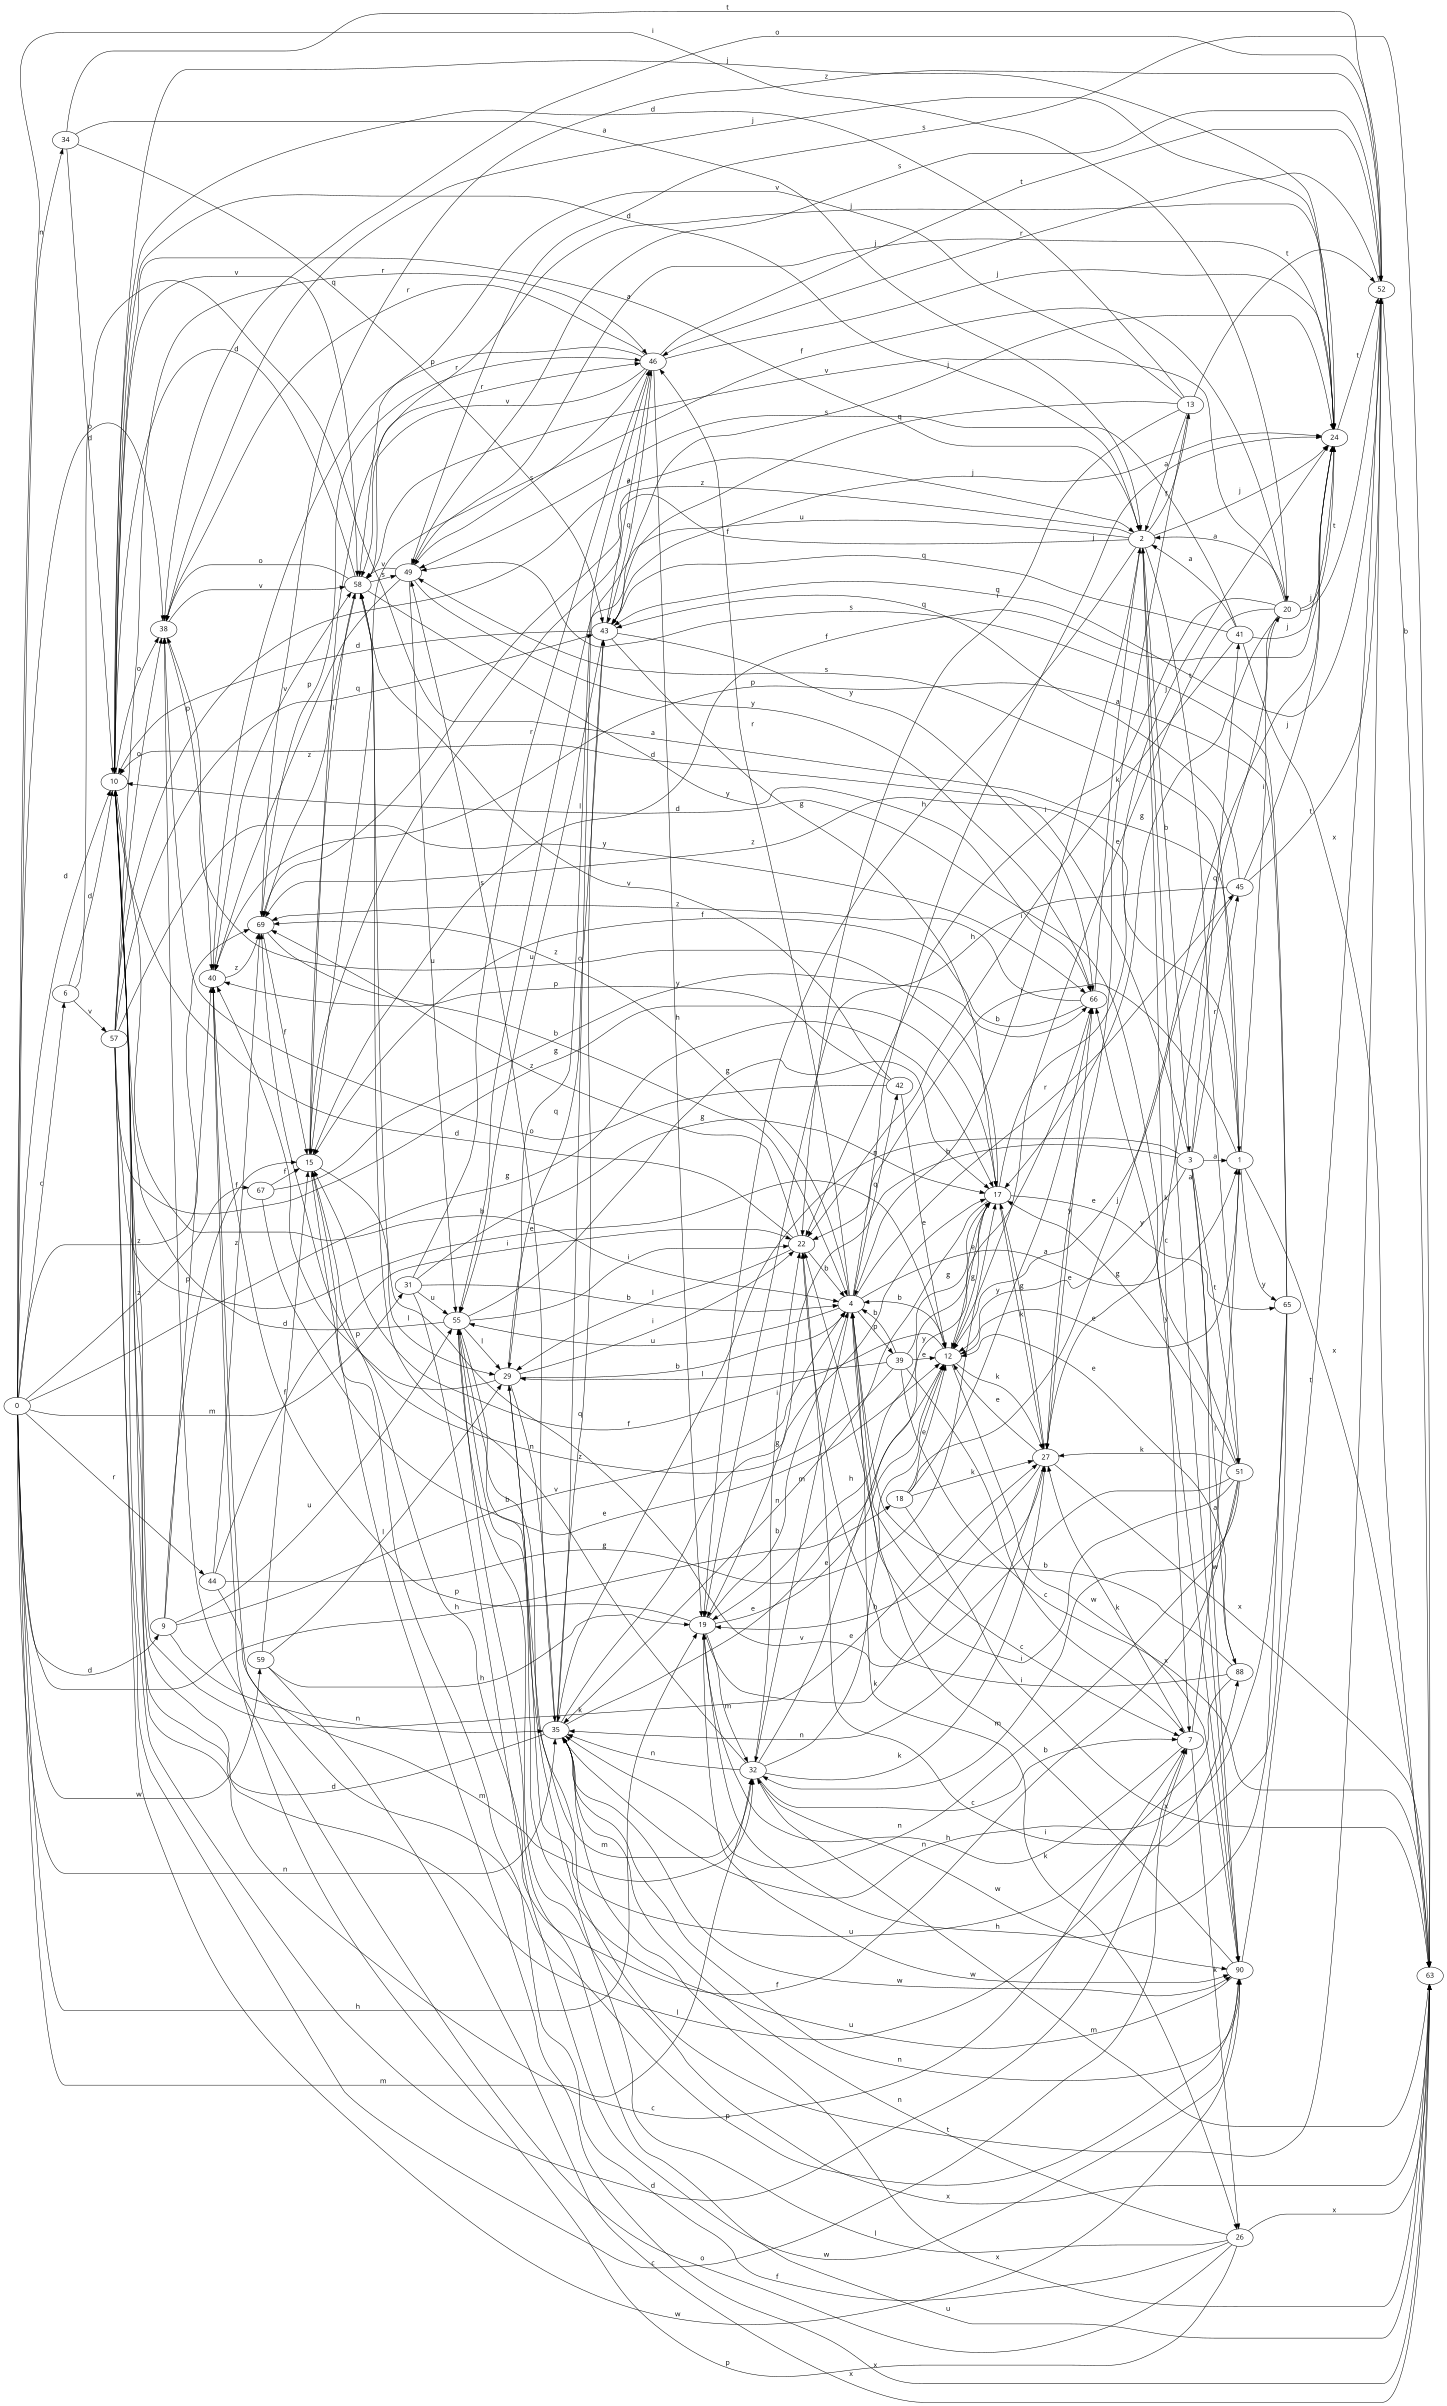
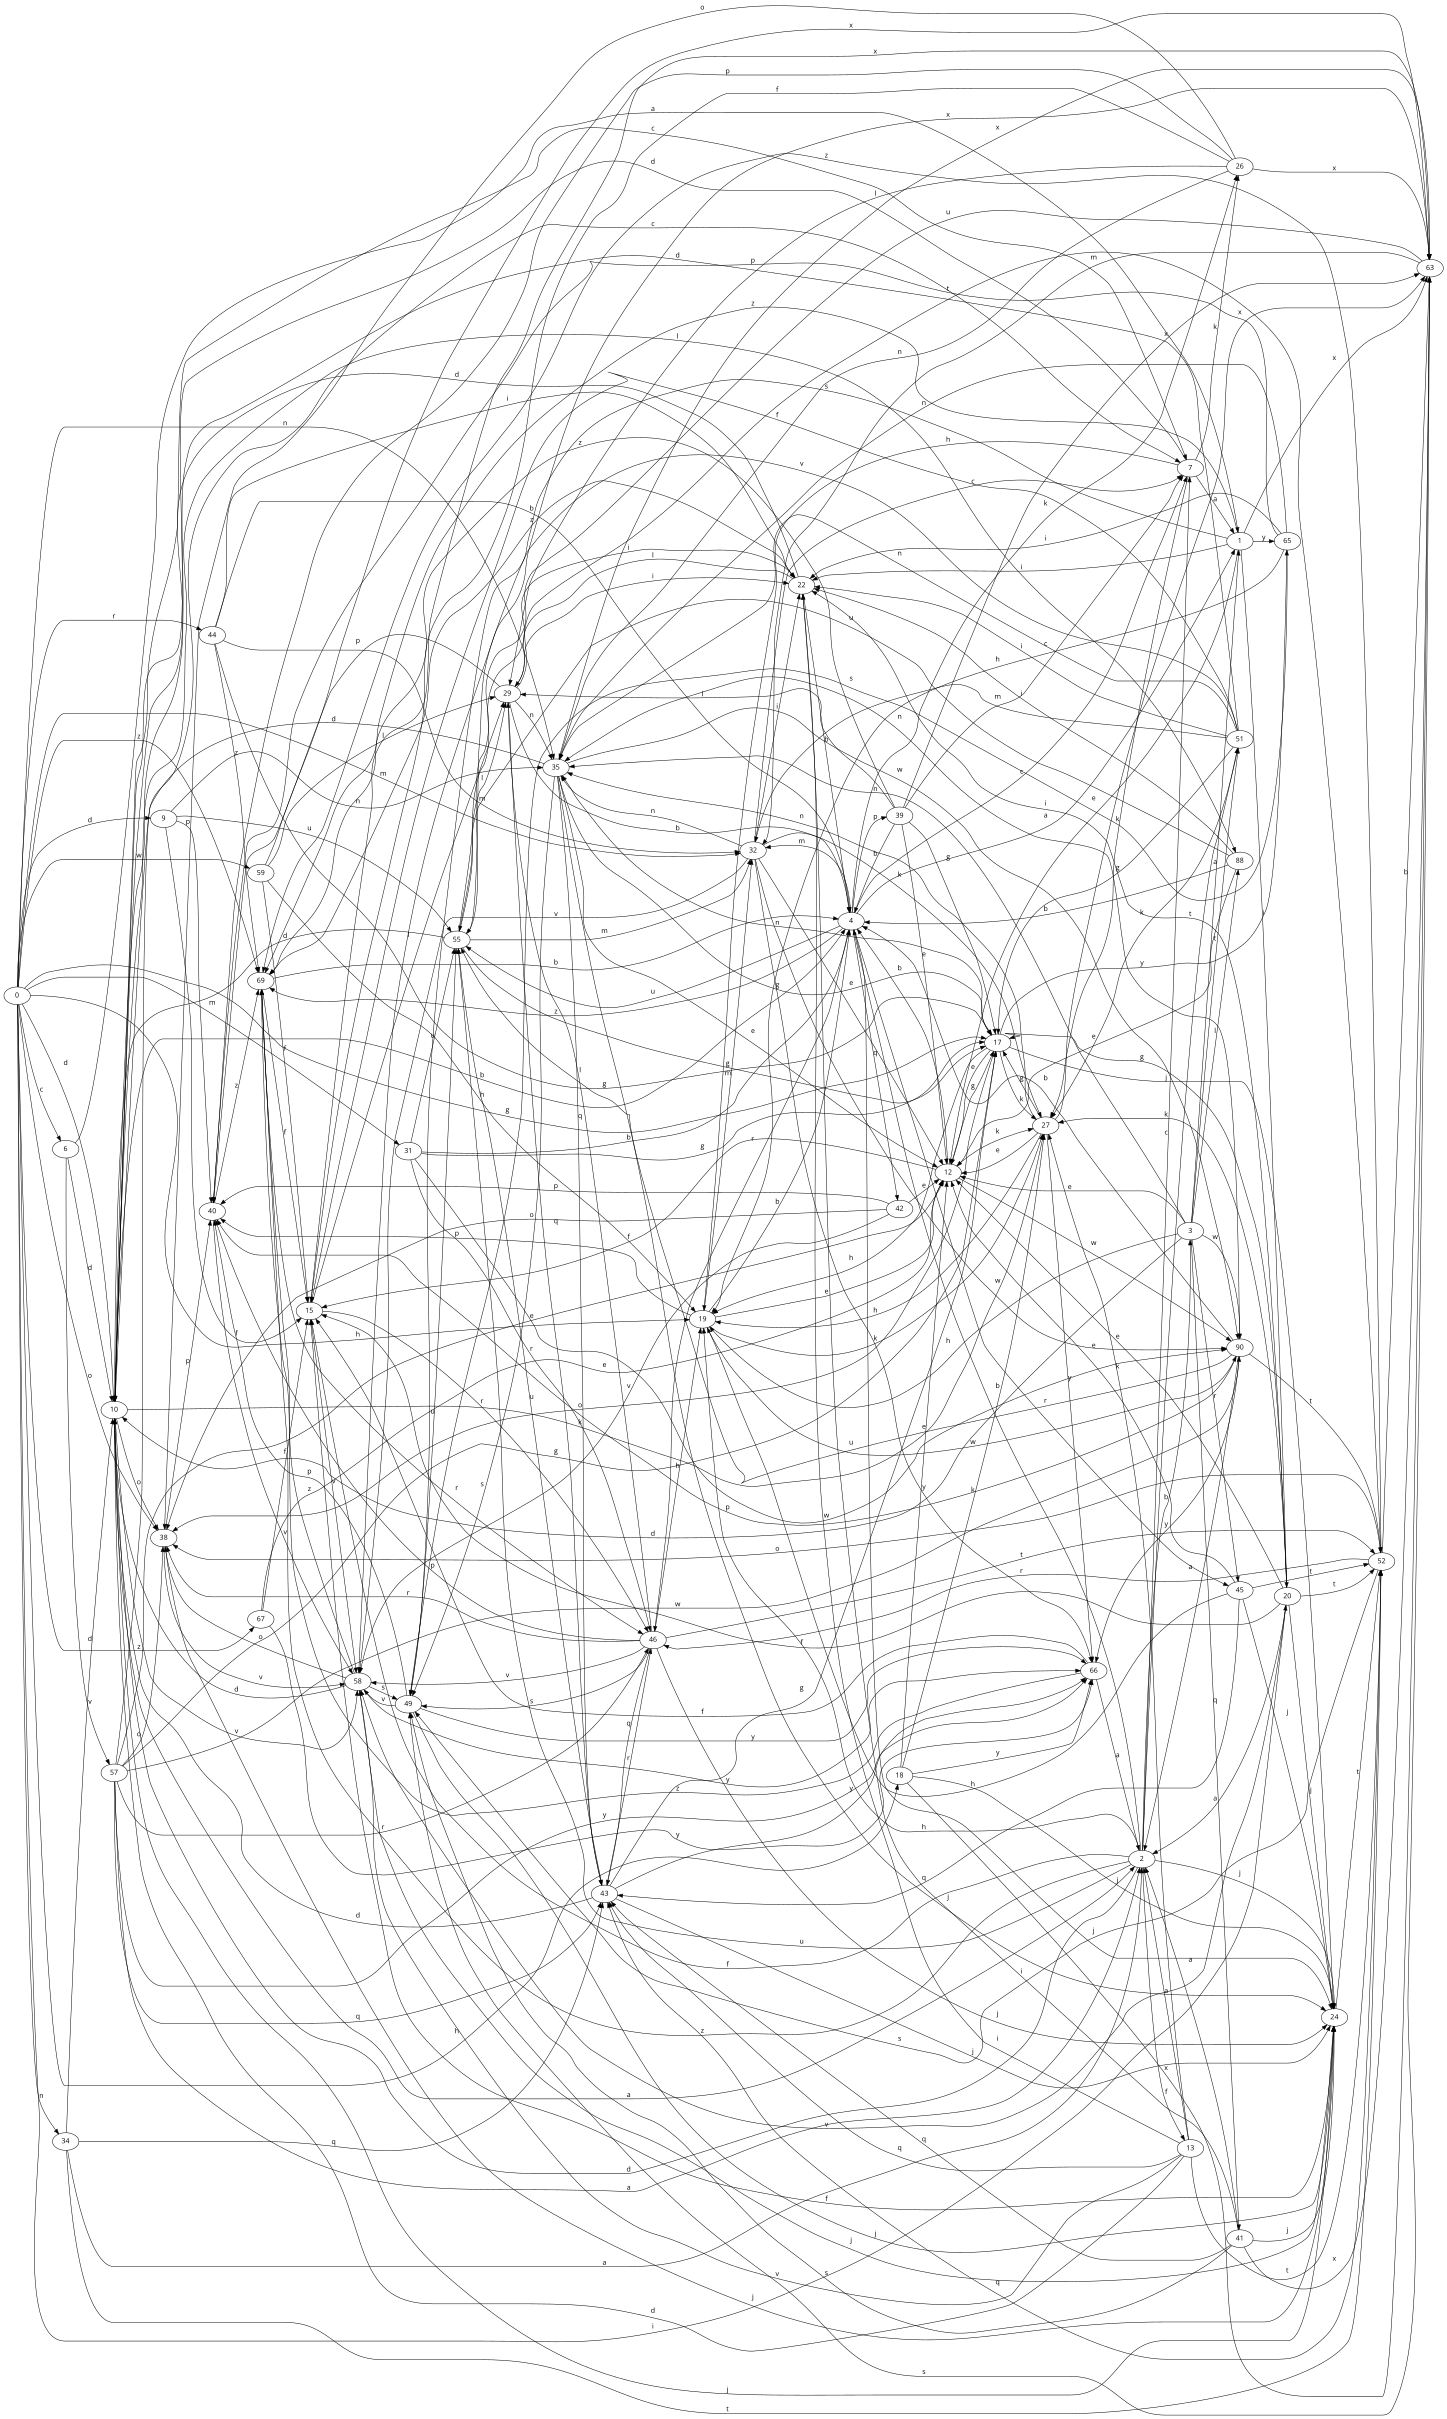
(334, 708) -> (334, 1481)
(555, 1494) -> (574, 549)
